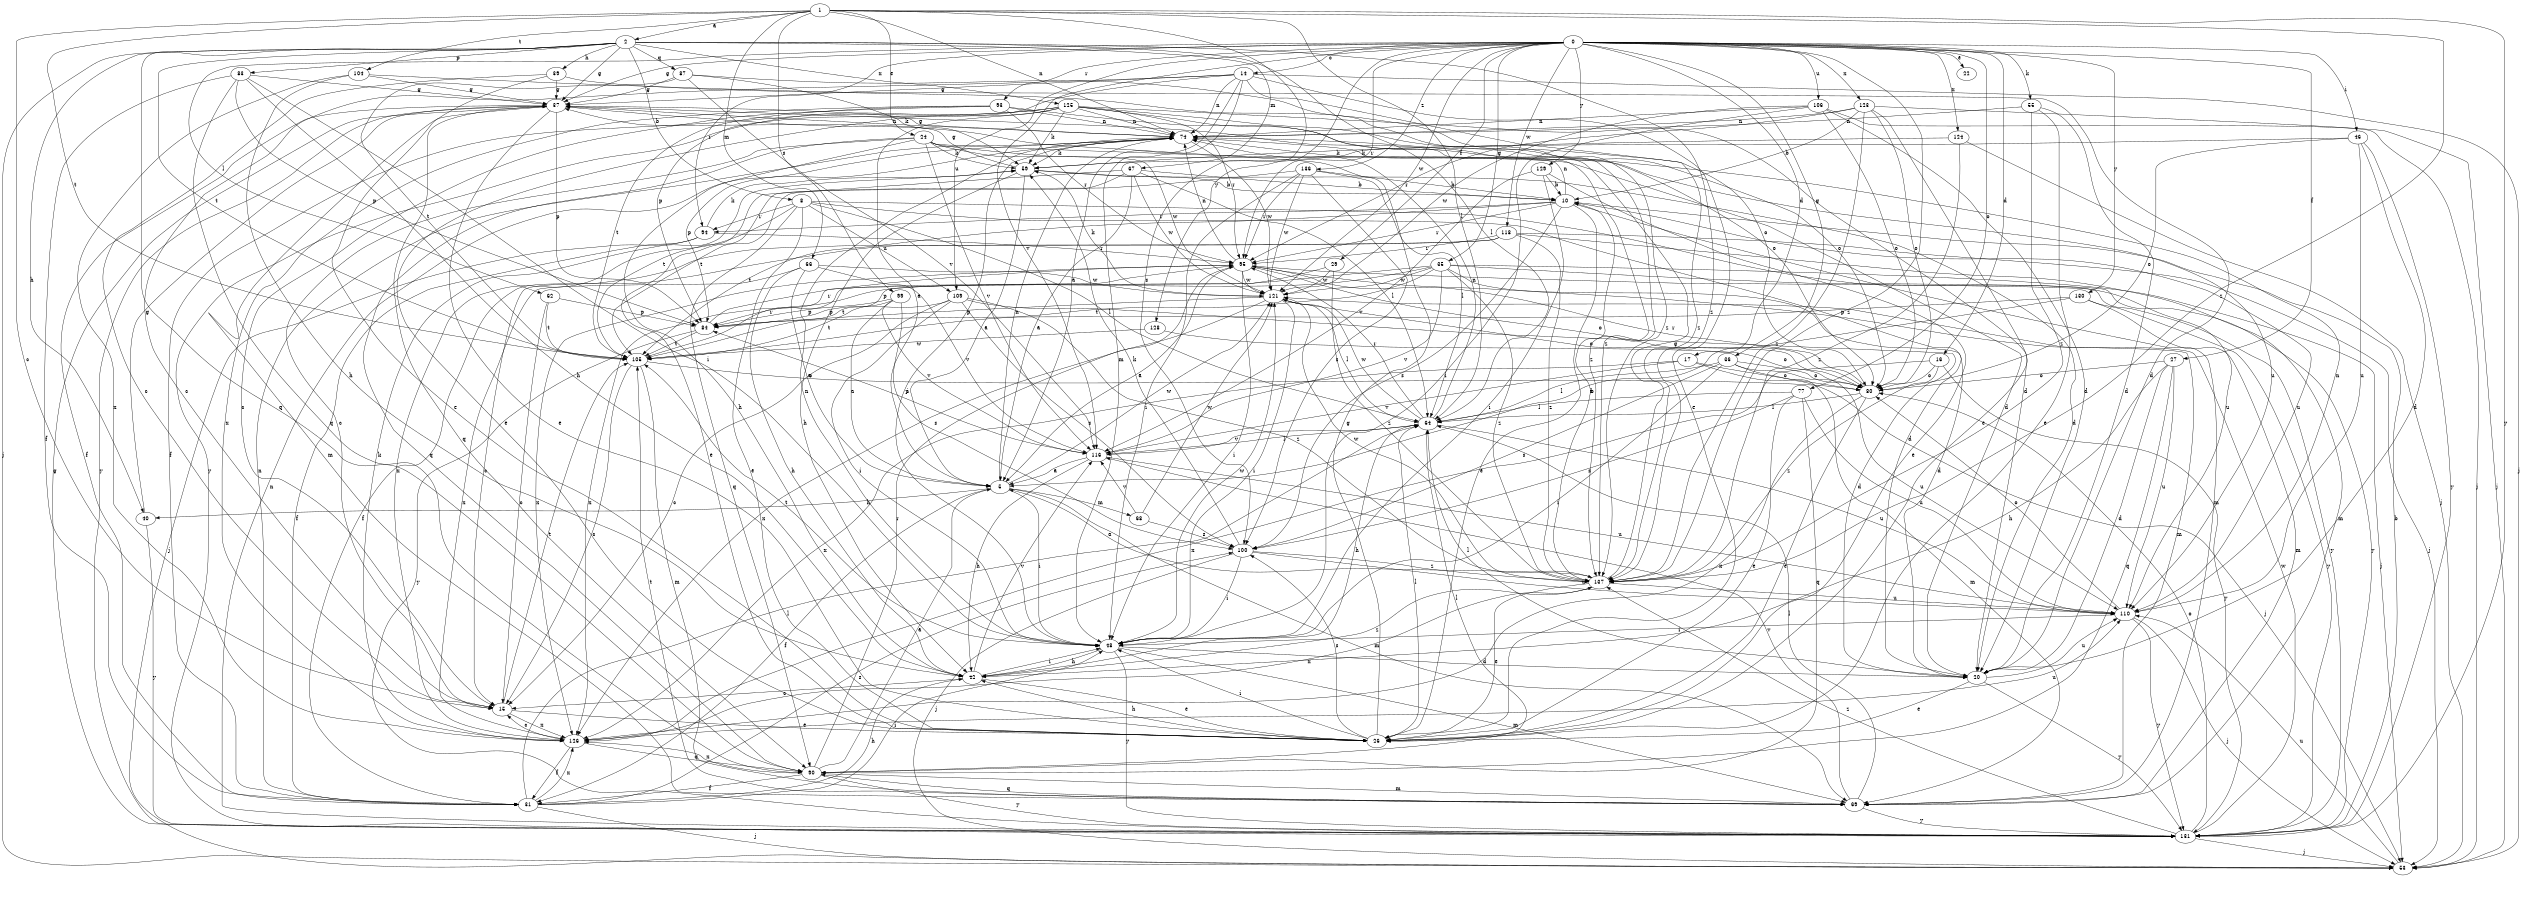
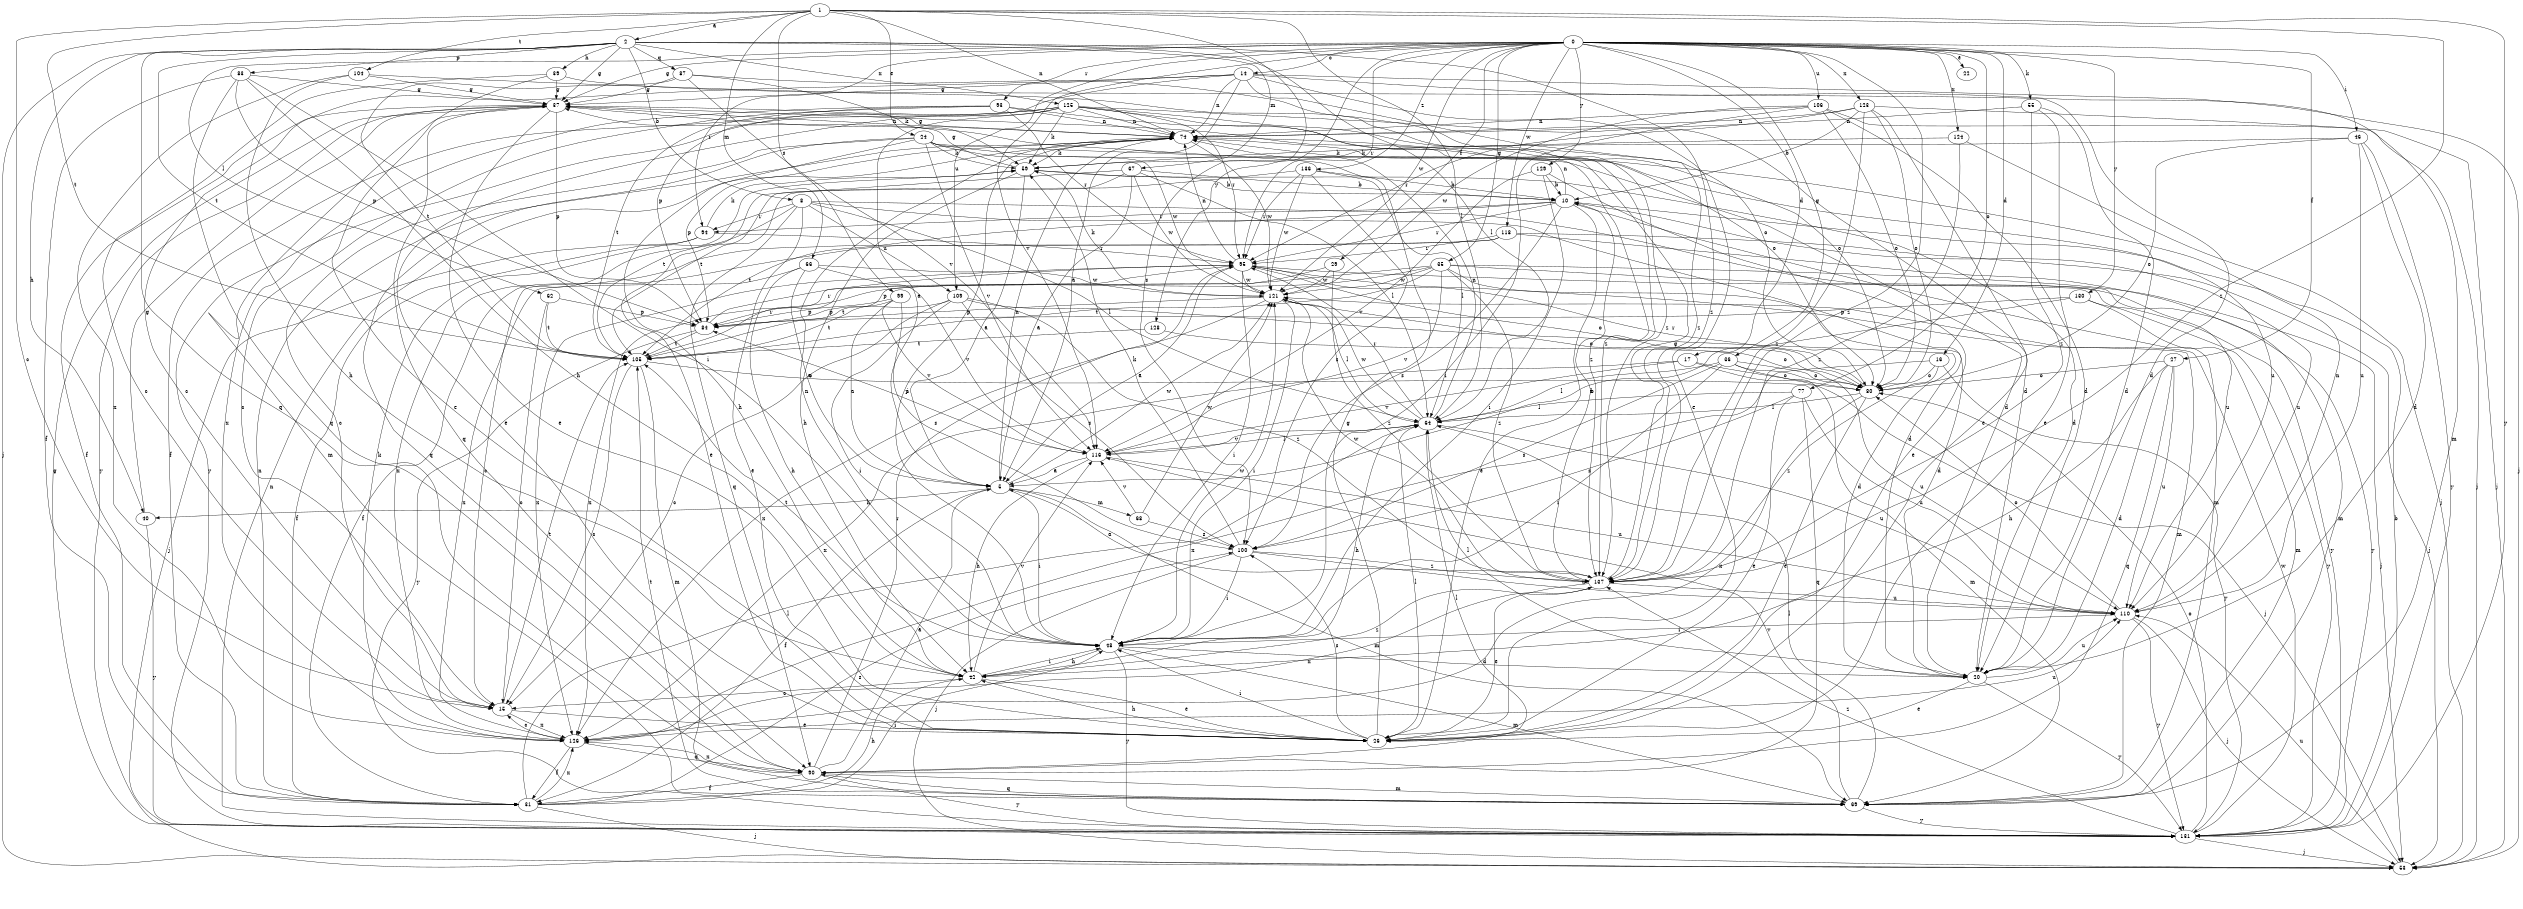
(1115, 323) -> (2413, 168)
(919, 344) -> (919, 344)
(1156, 376) -> none
(1549, 408) -> none
